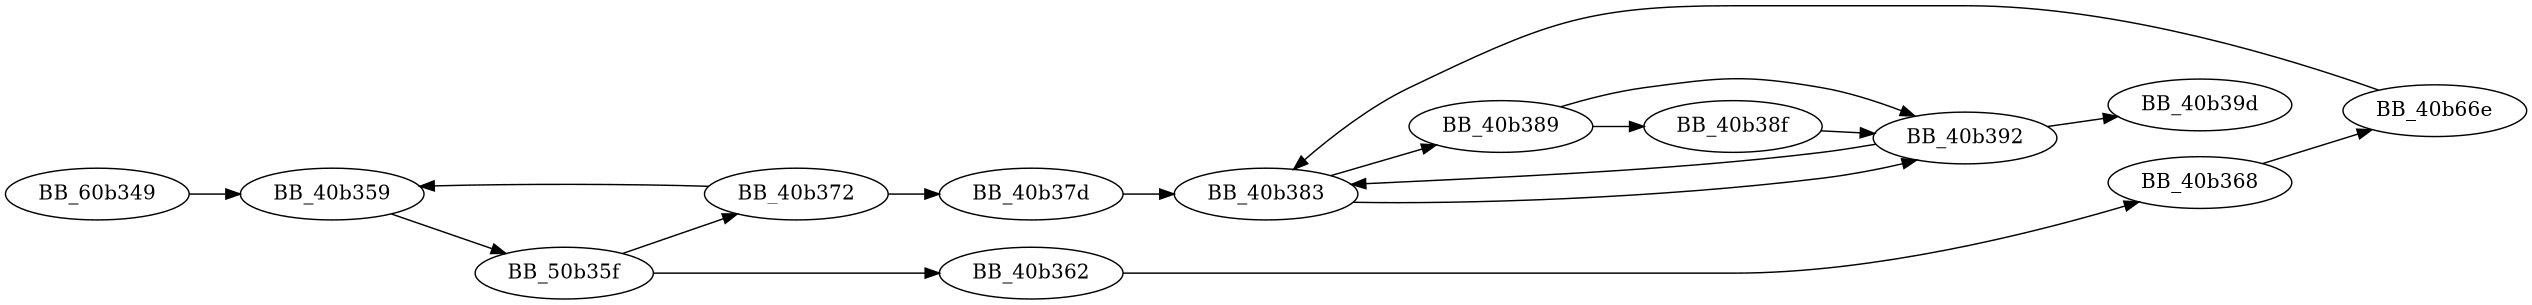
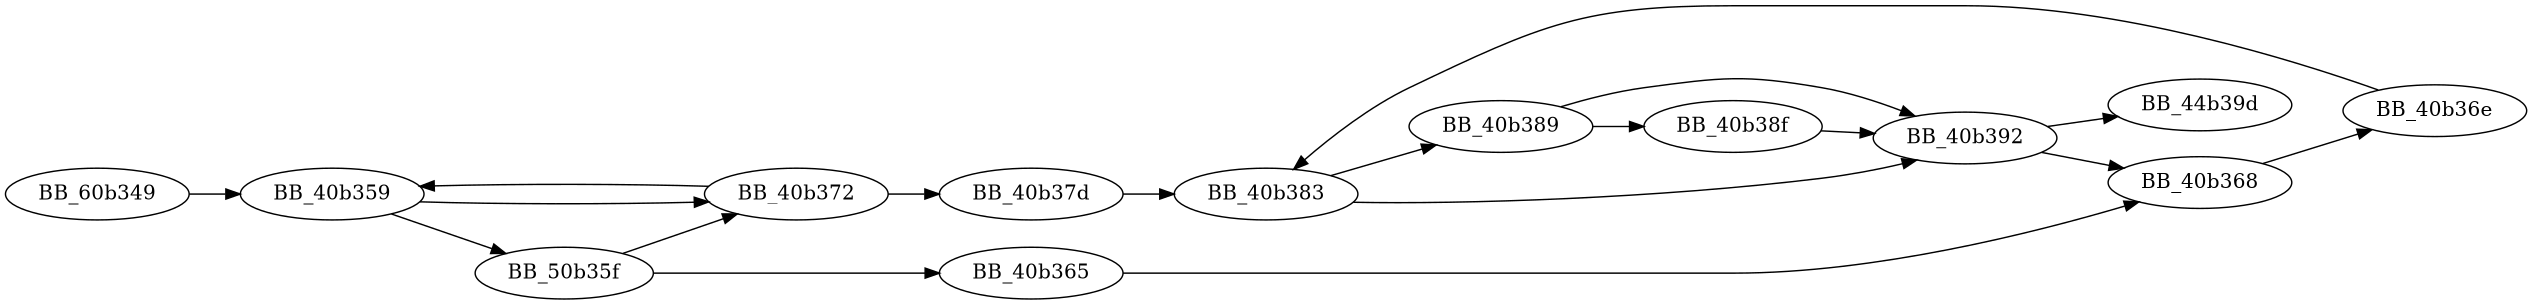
(2200, 105) -> (2200, 105)
(2435, 111) -> (2435, 111)
(1621, 170) -> (2076, 159)
none -> (557, 204)
(1031, 273) -> (1031, 273)
